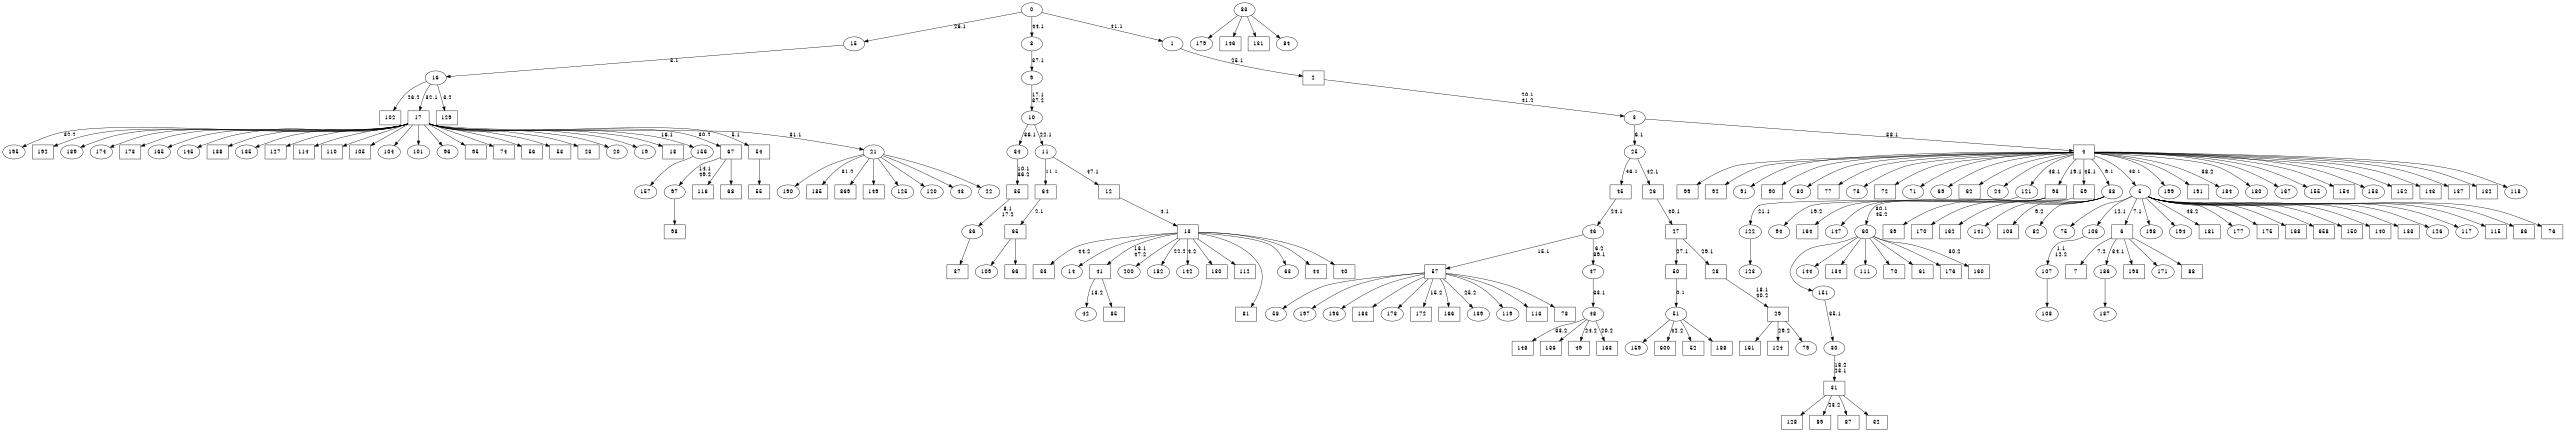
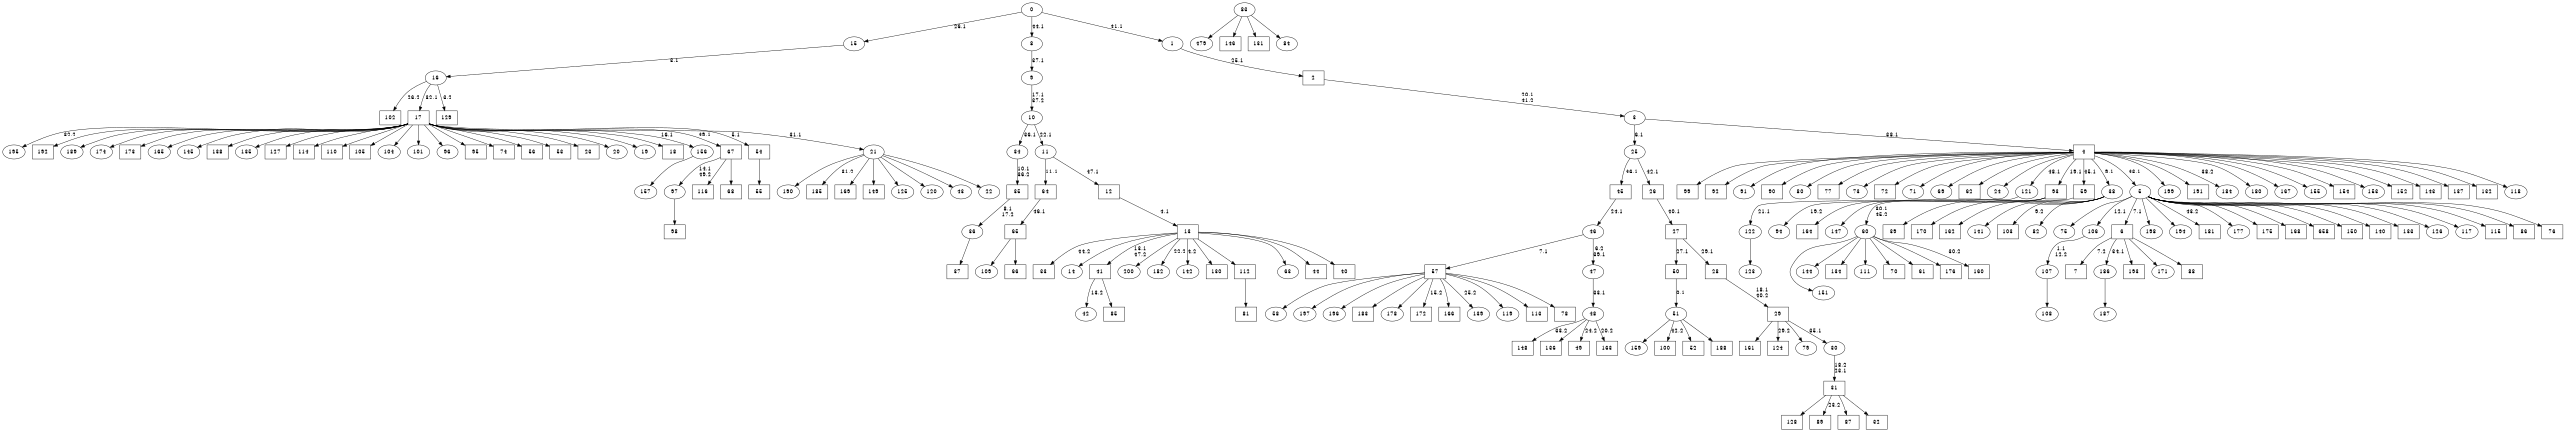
(1201, 44) -> (1201, 44)
(705, 135) -> (705, 135)
(845, 192) -> (845, 192)
(1040, 212) -> (1040, 212)
(1544, 252) -> (1544, 252)
(1249, 254) -> (1245, 291)
(1829, 319) -> (1806, 331)
(1665, 348) -> (1665, 348)
